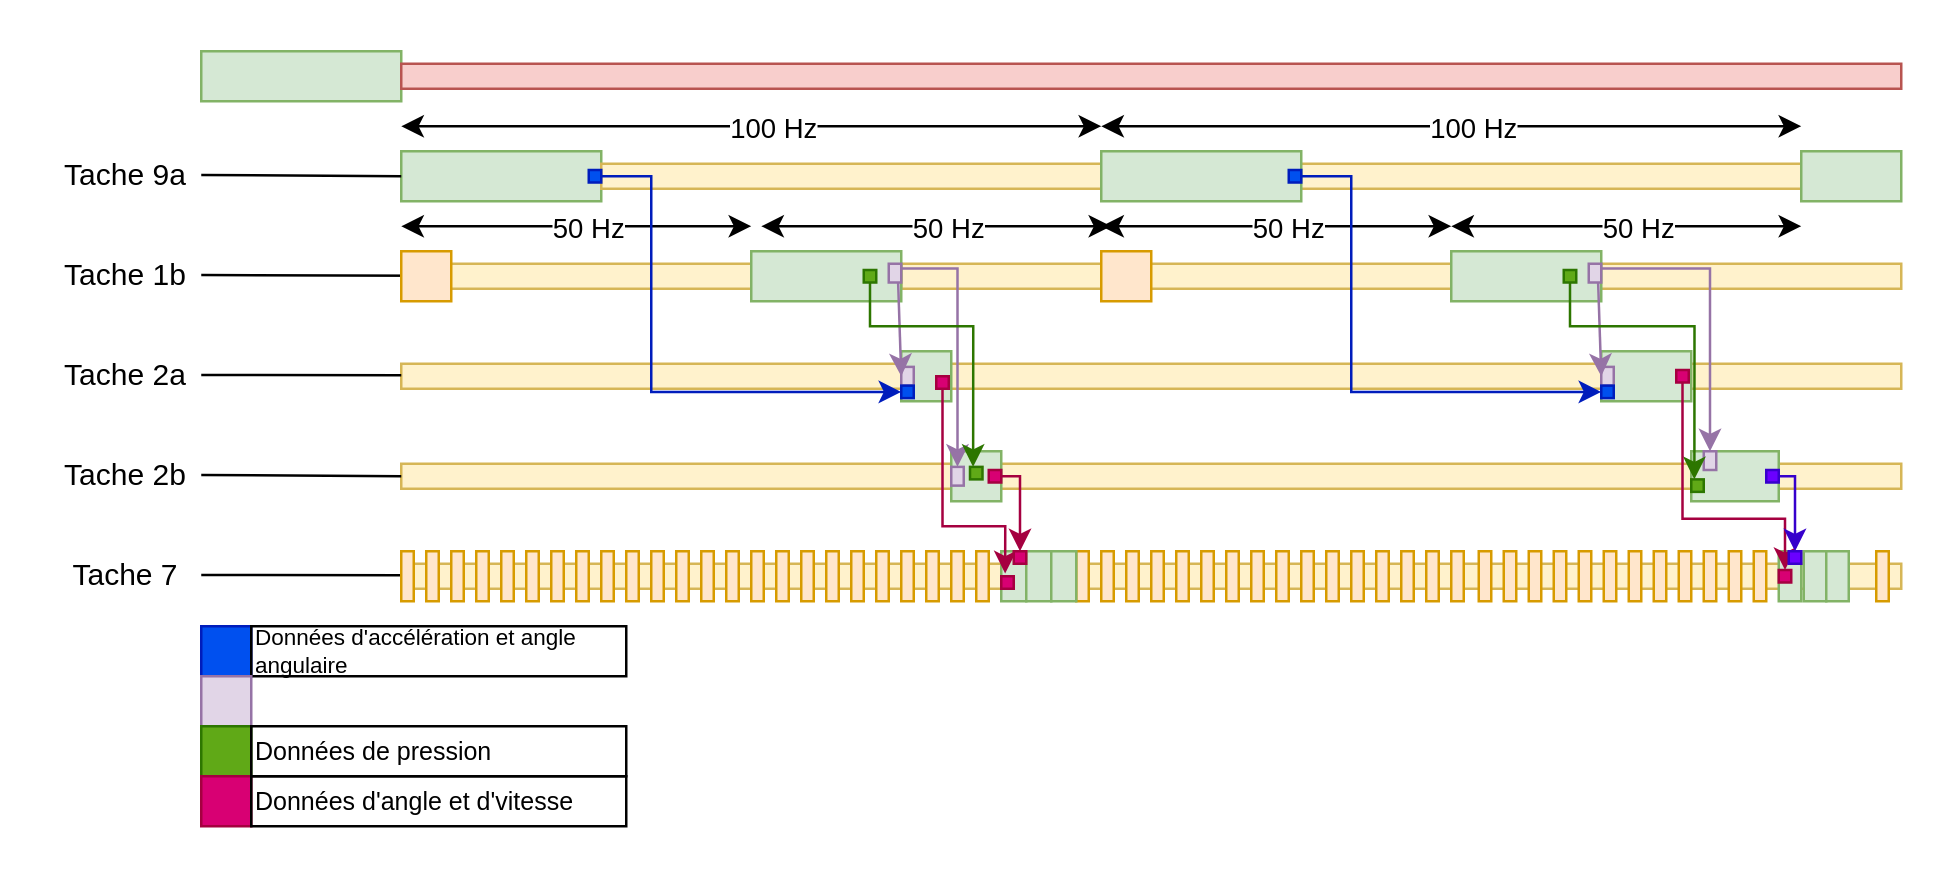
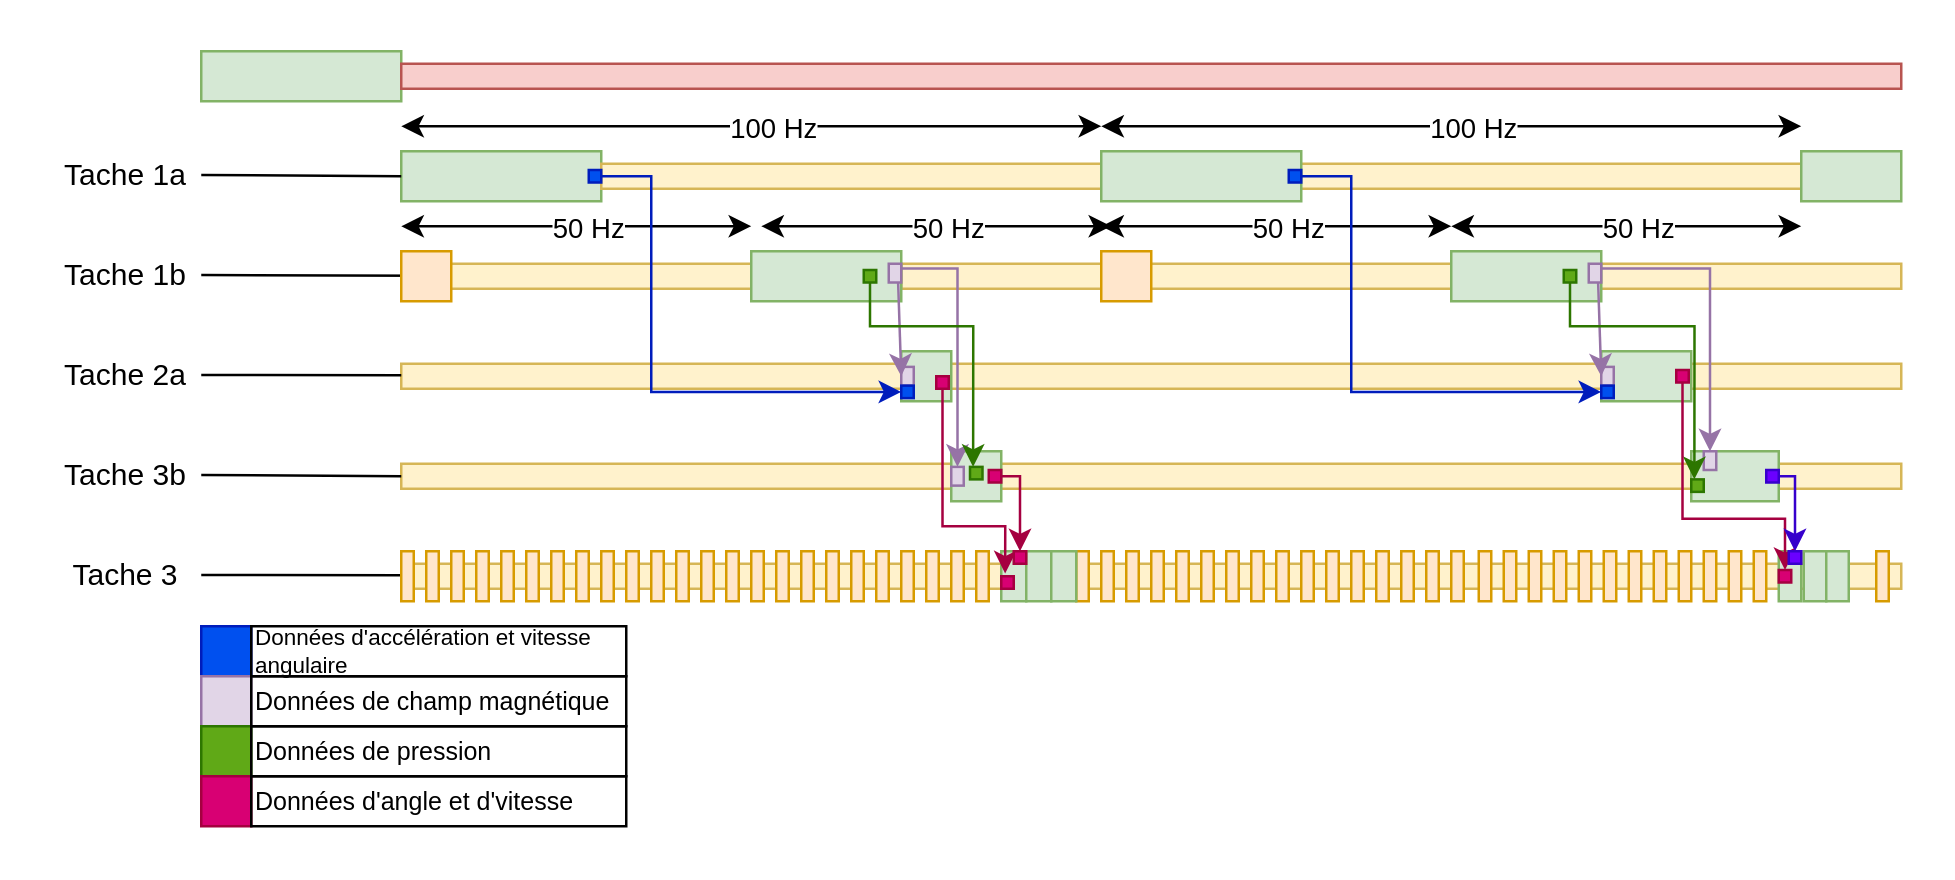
(126, 176) -> (126, 176)
(126, 476) -> (126, 476)
(126, 576) -> (126, 576)
(441, 651) -> (441, 651)
none -> (439, 701)
